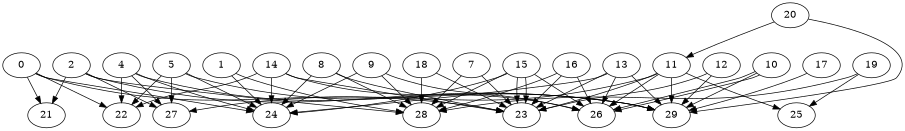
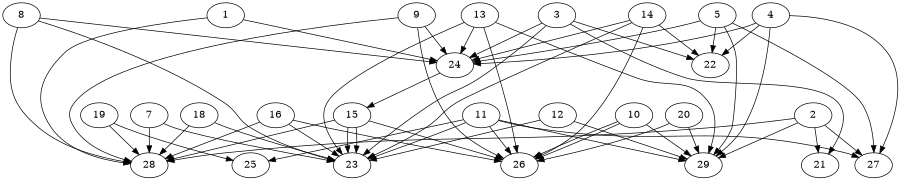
(733, 38) -> (617, 141)
(22, 65) -> (557, 15)
(822, 65) -> none
(404, 99) -> (407, 89)
